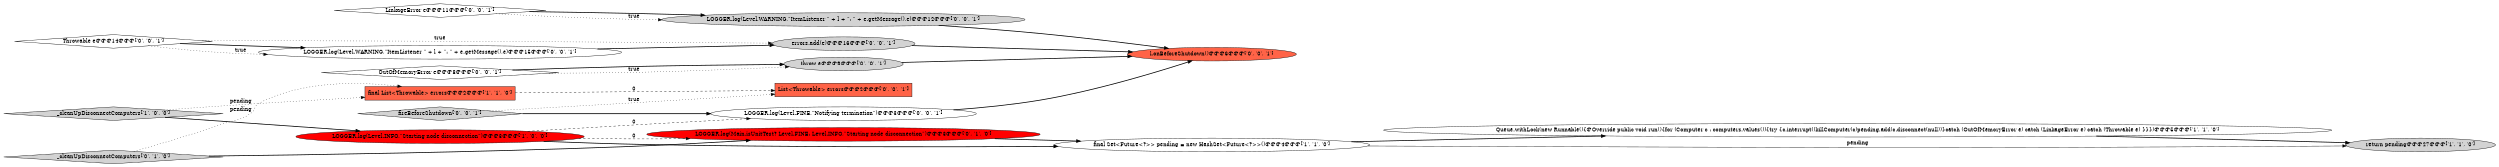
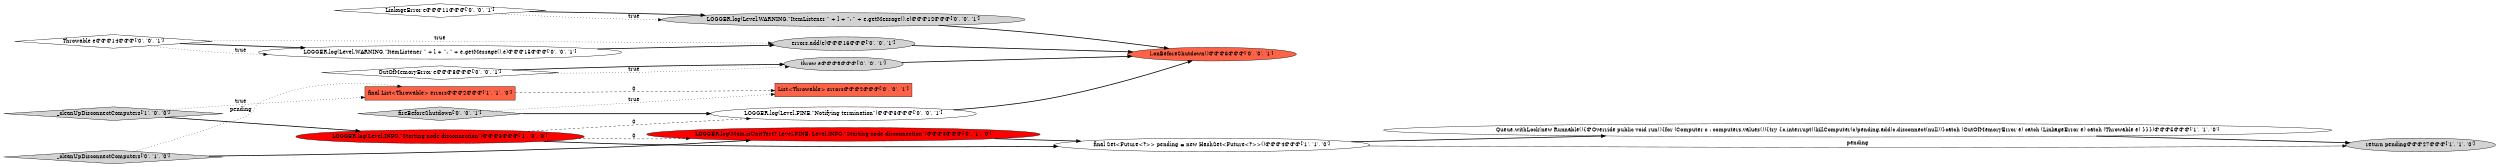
(241, 101) -> (241, 101)
